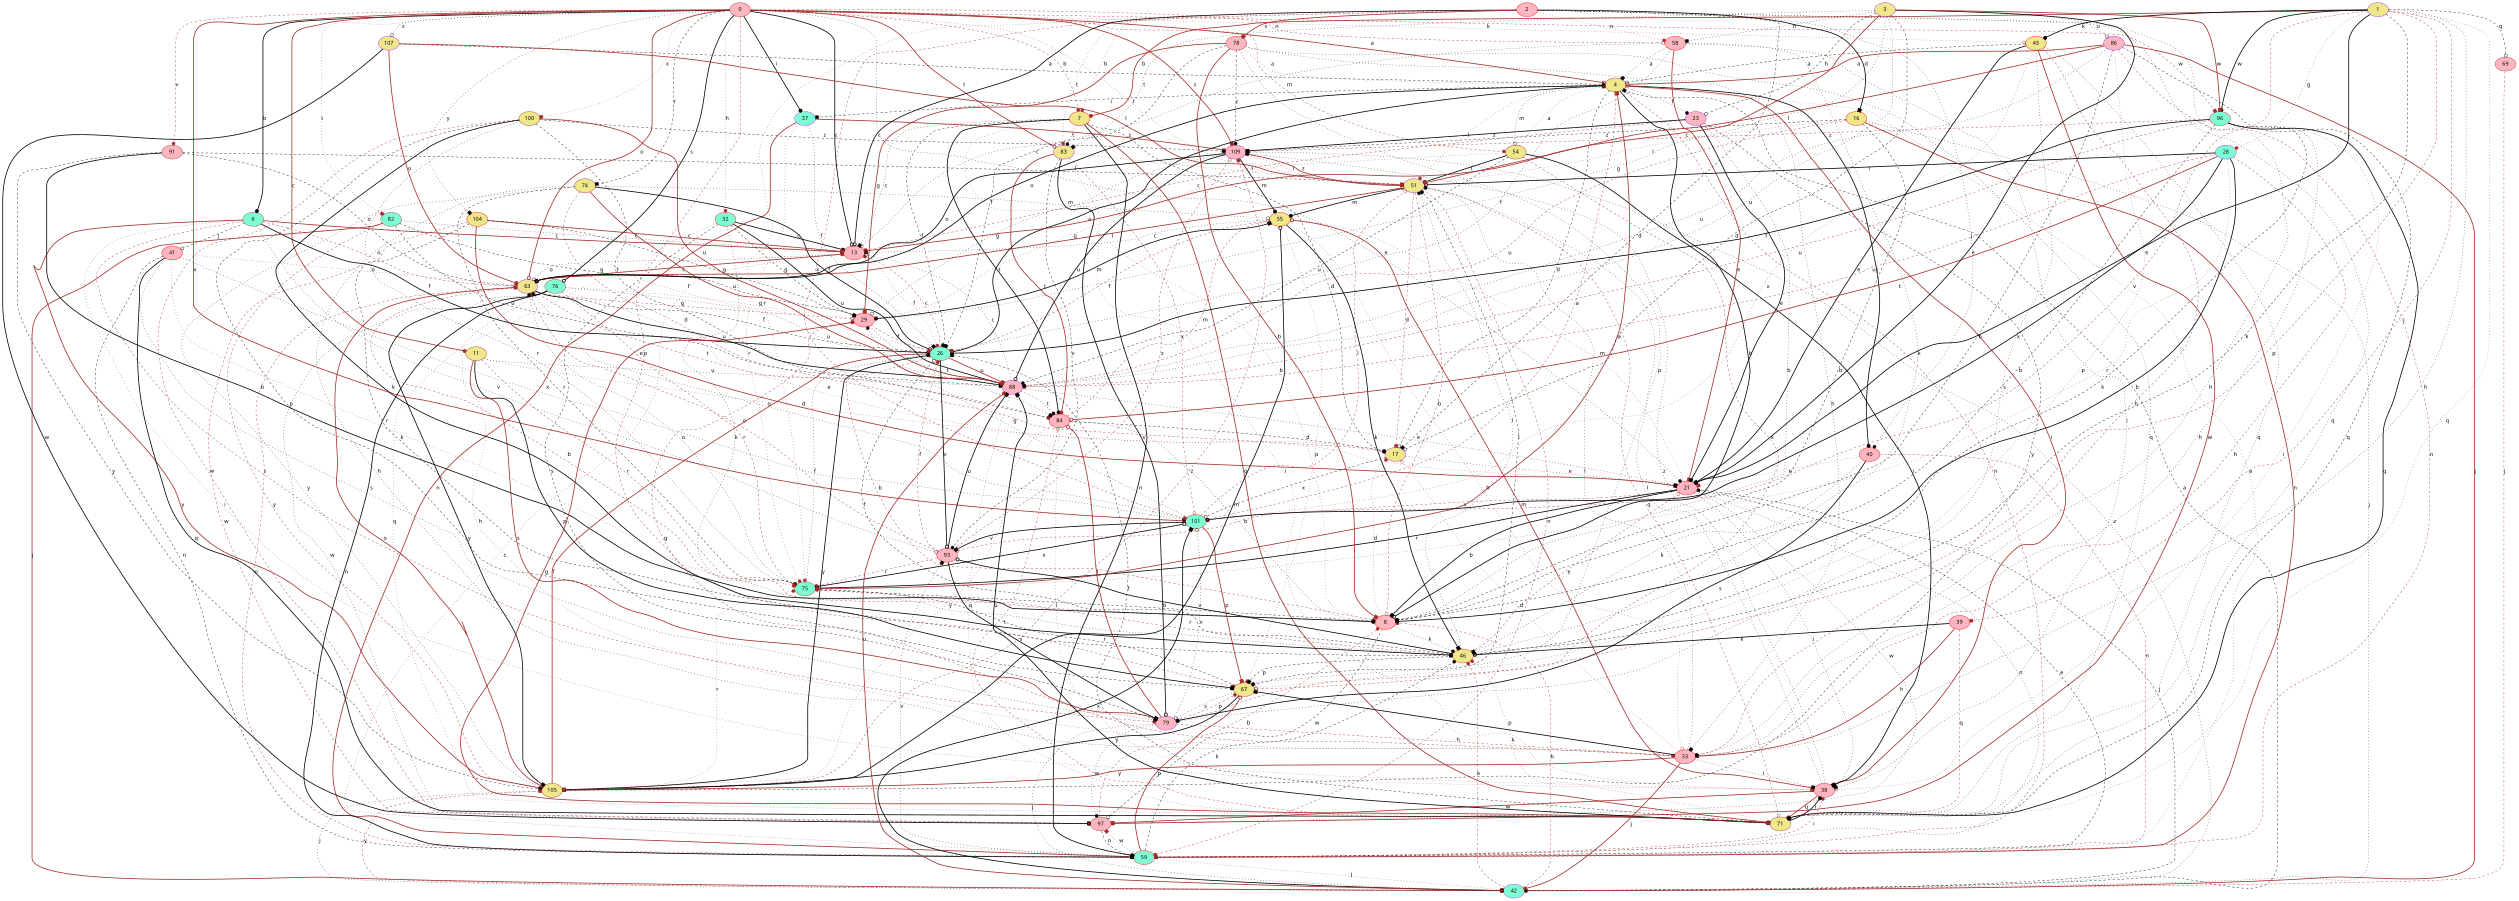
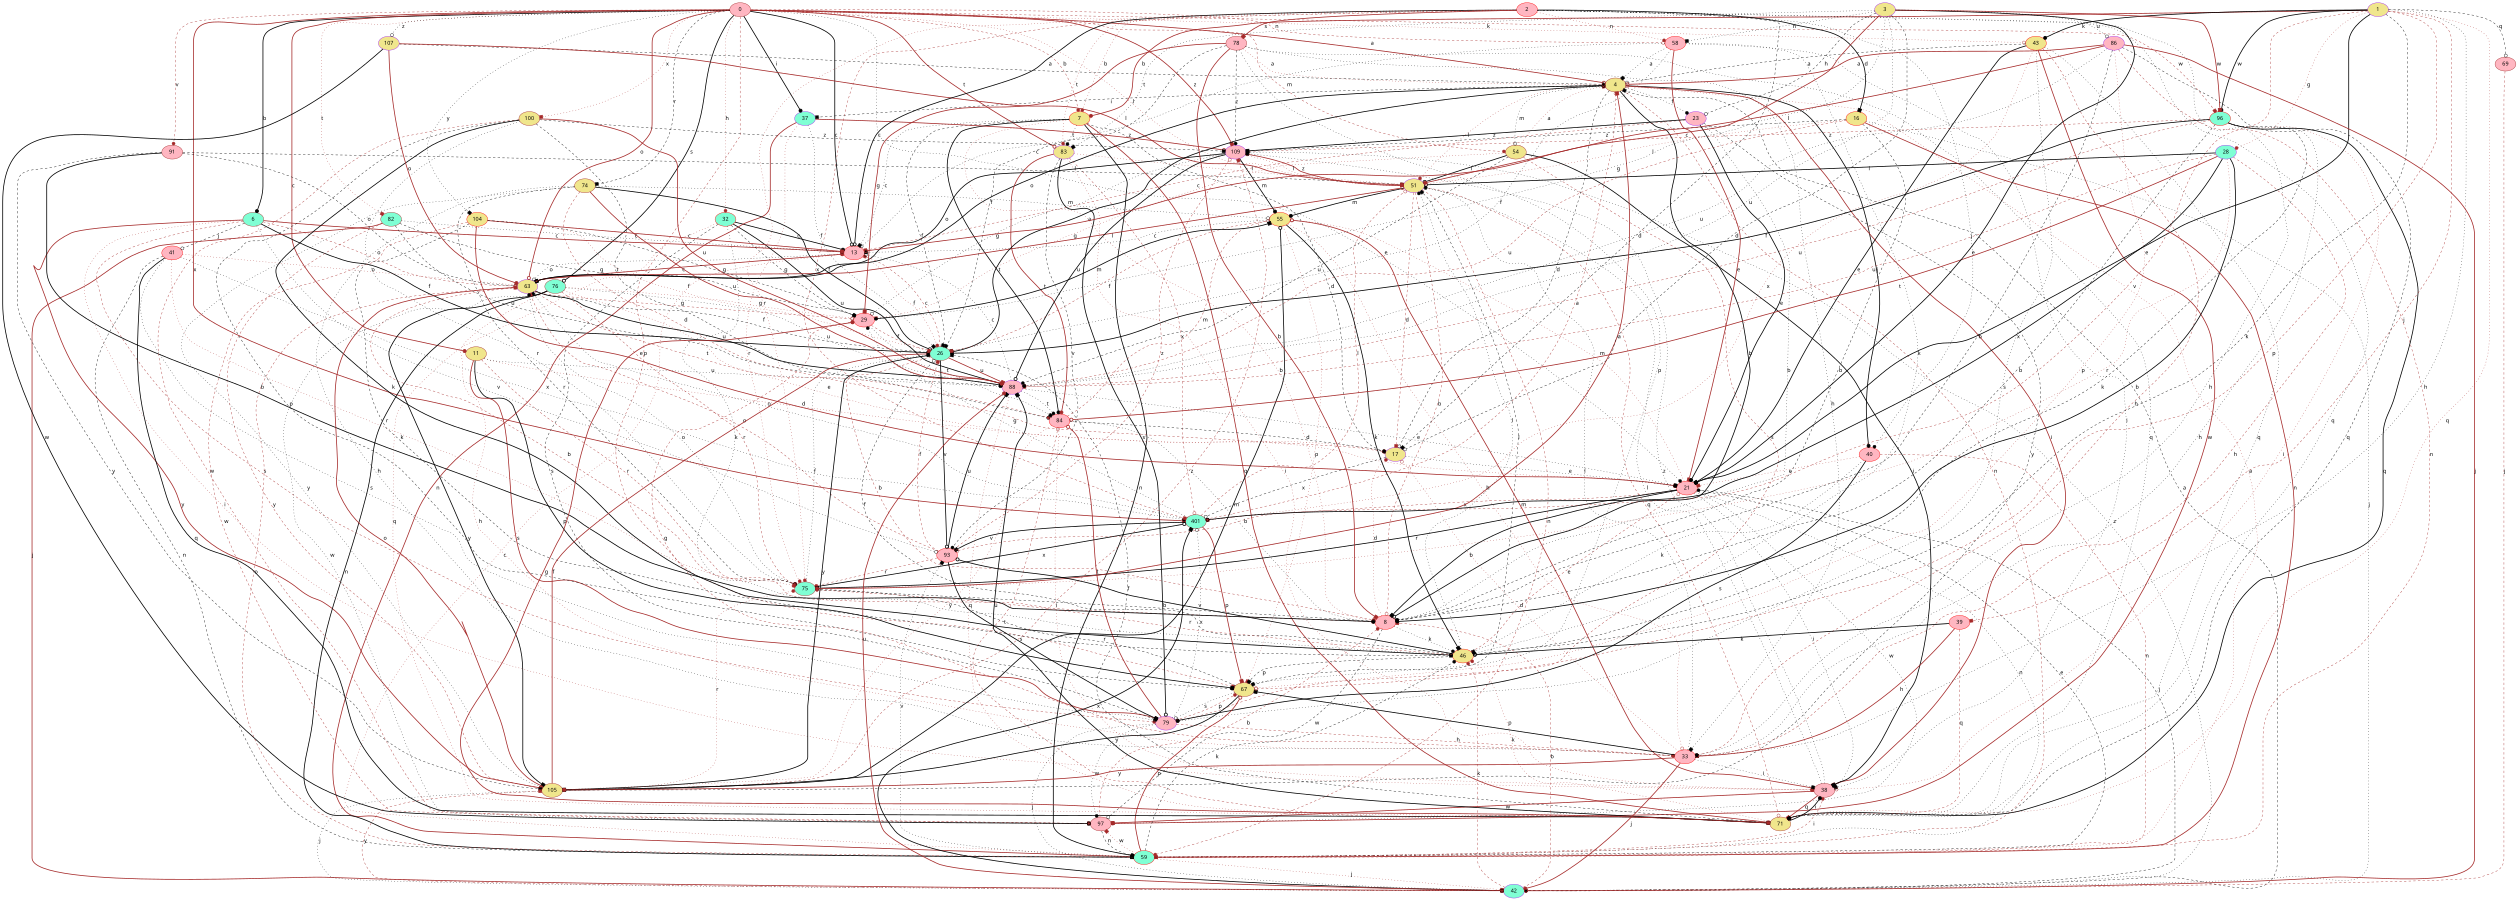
(1196, 522) -> (1196, 522)
